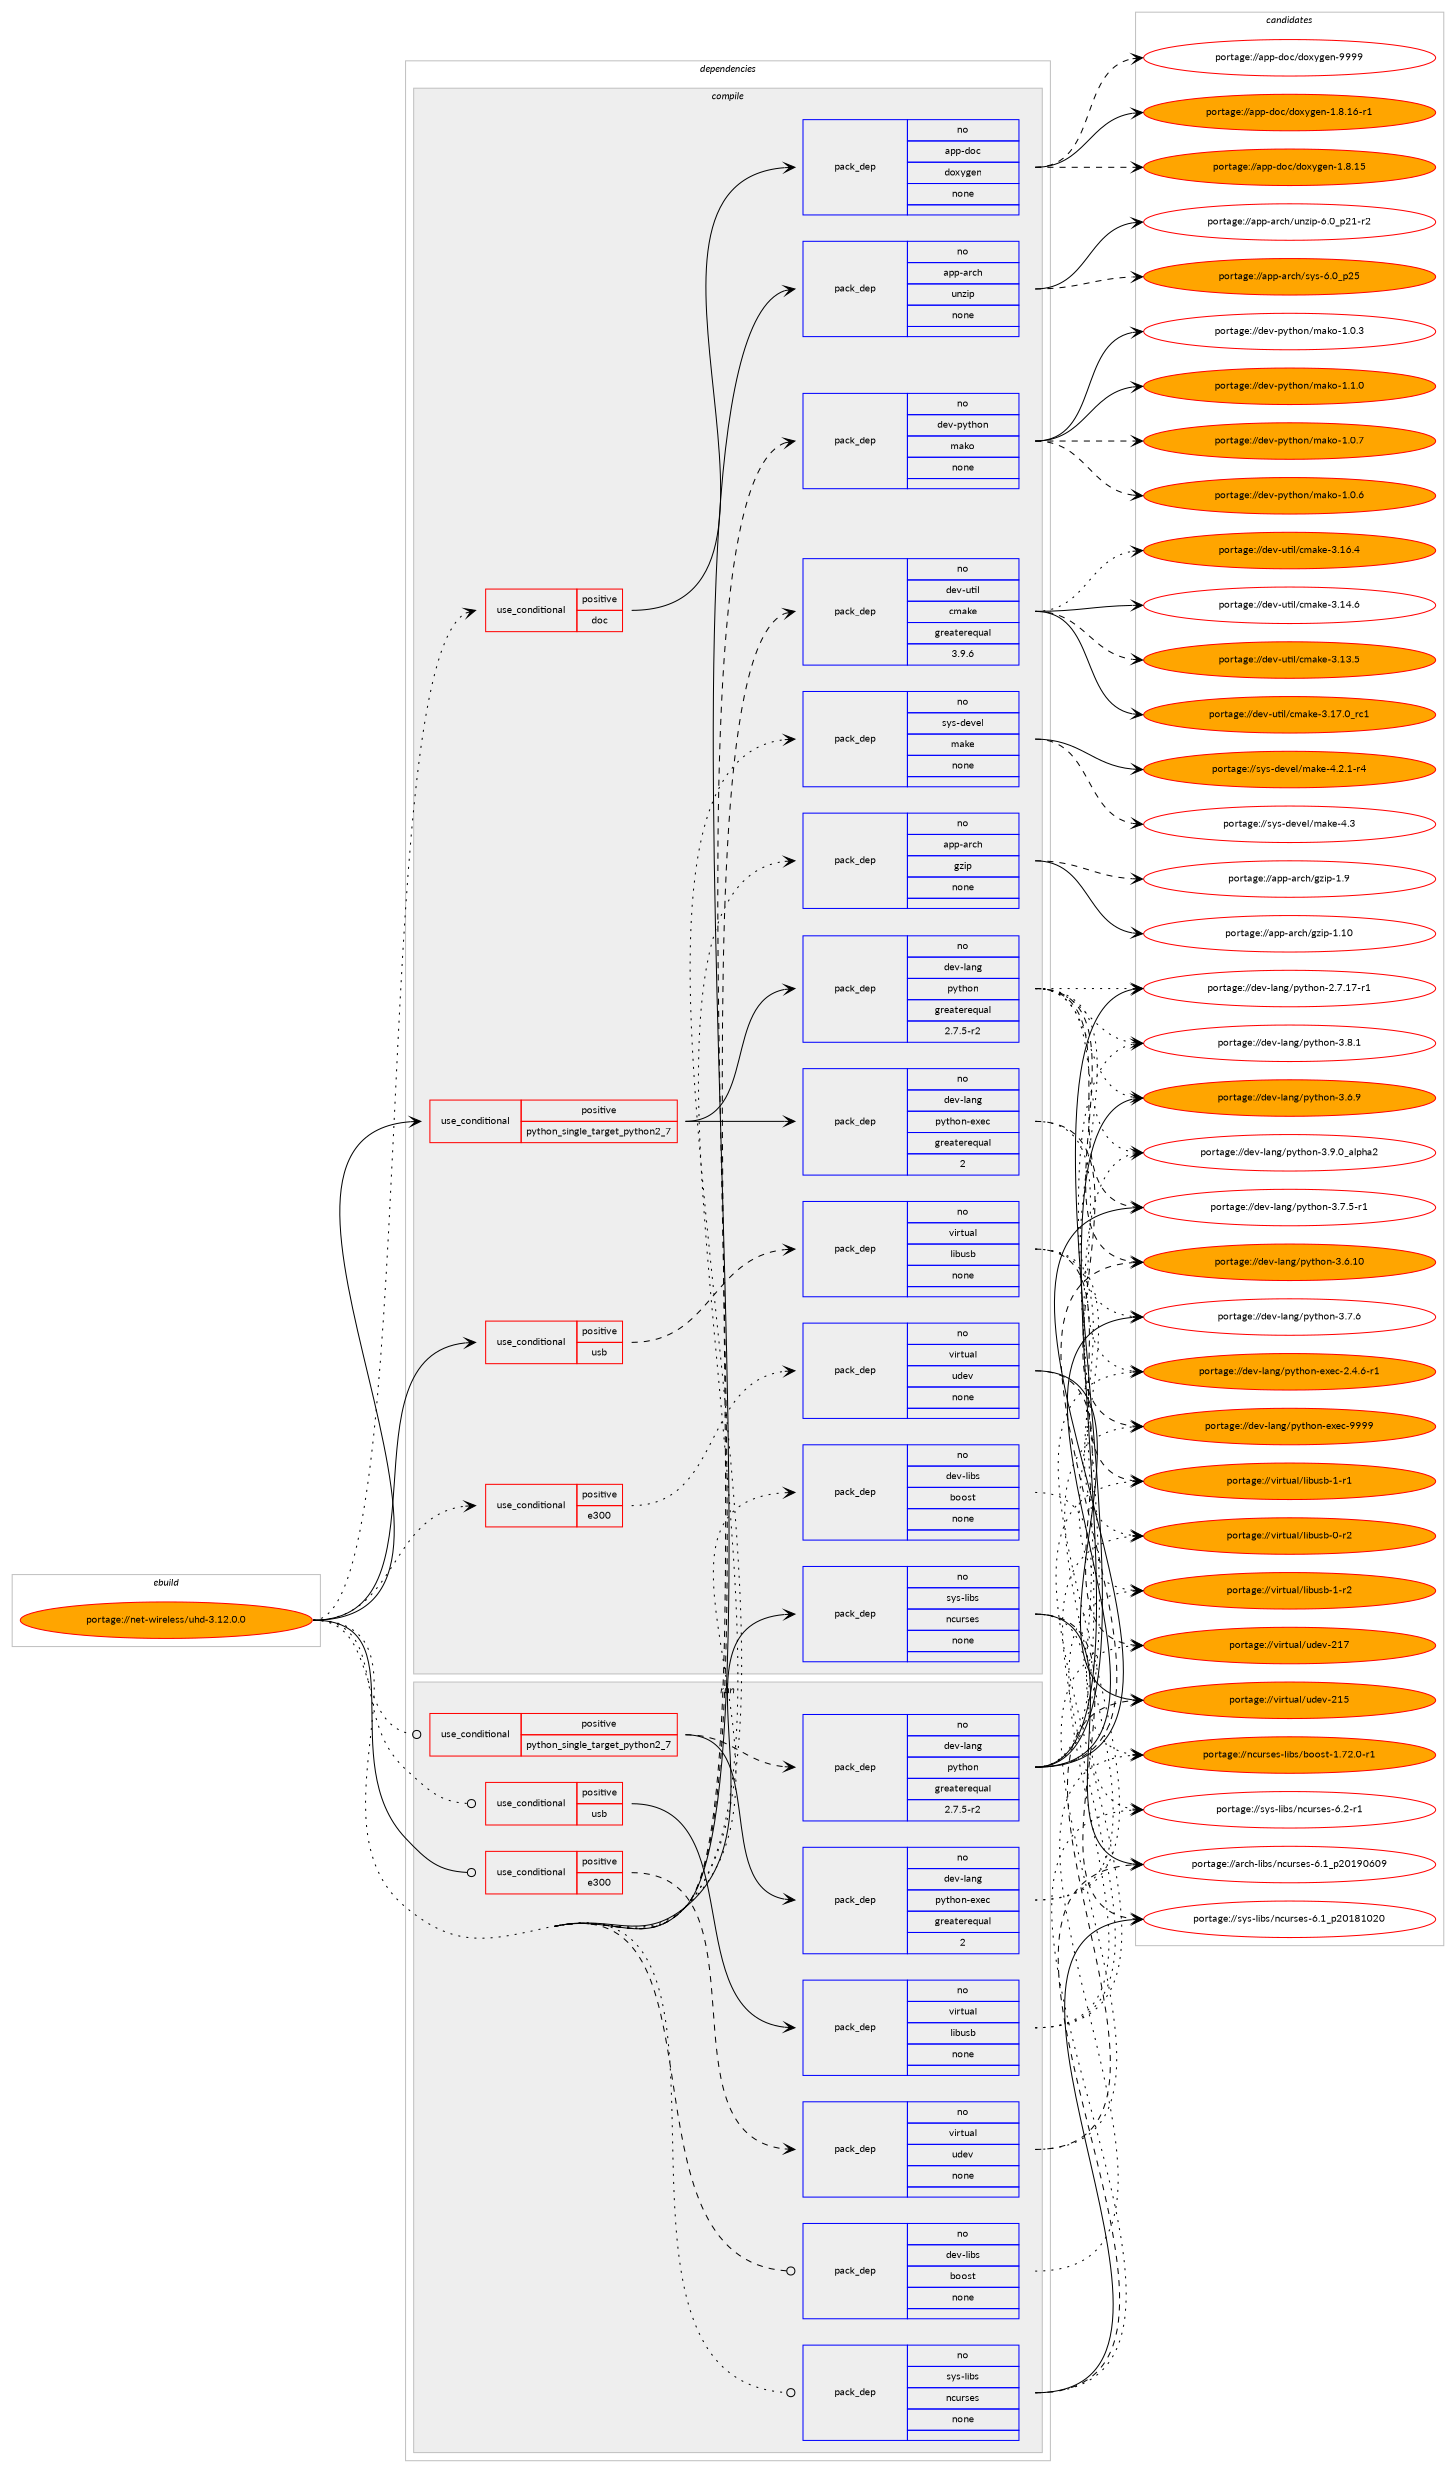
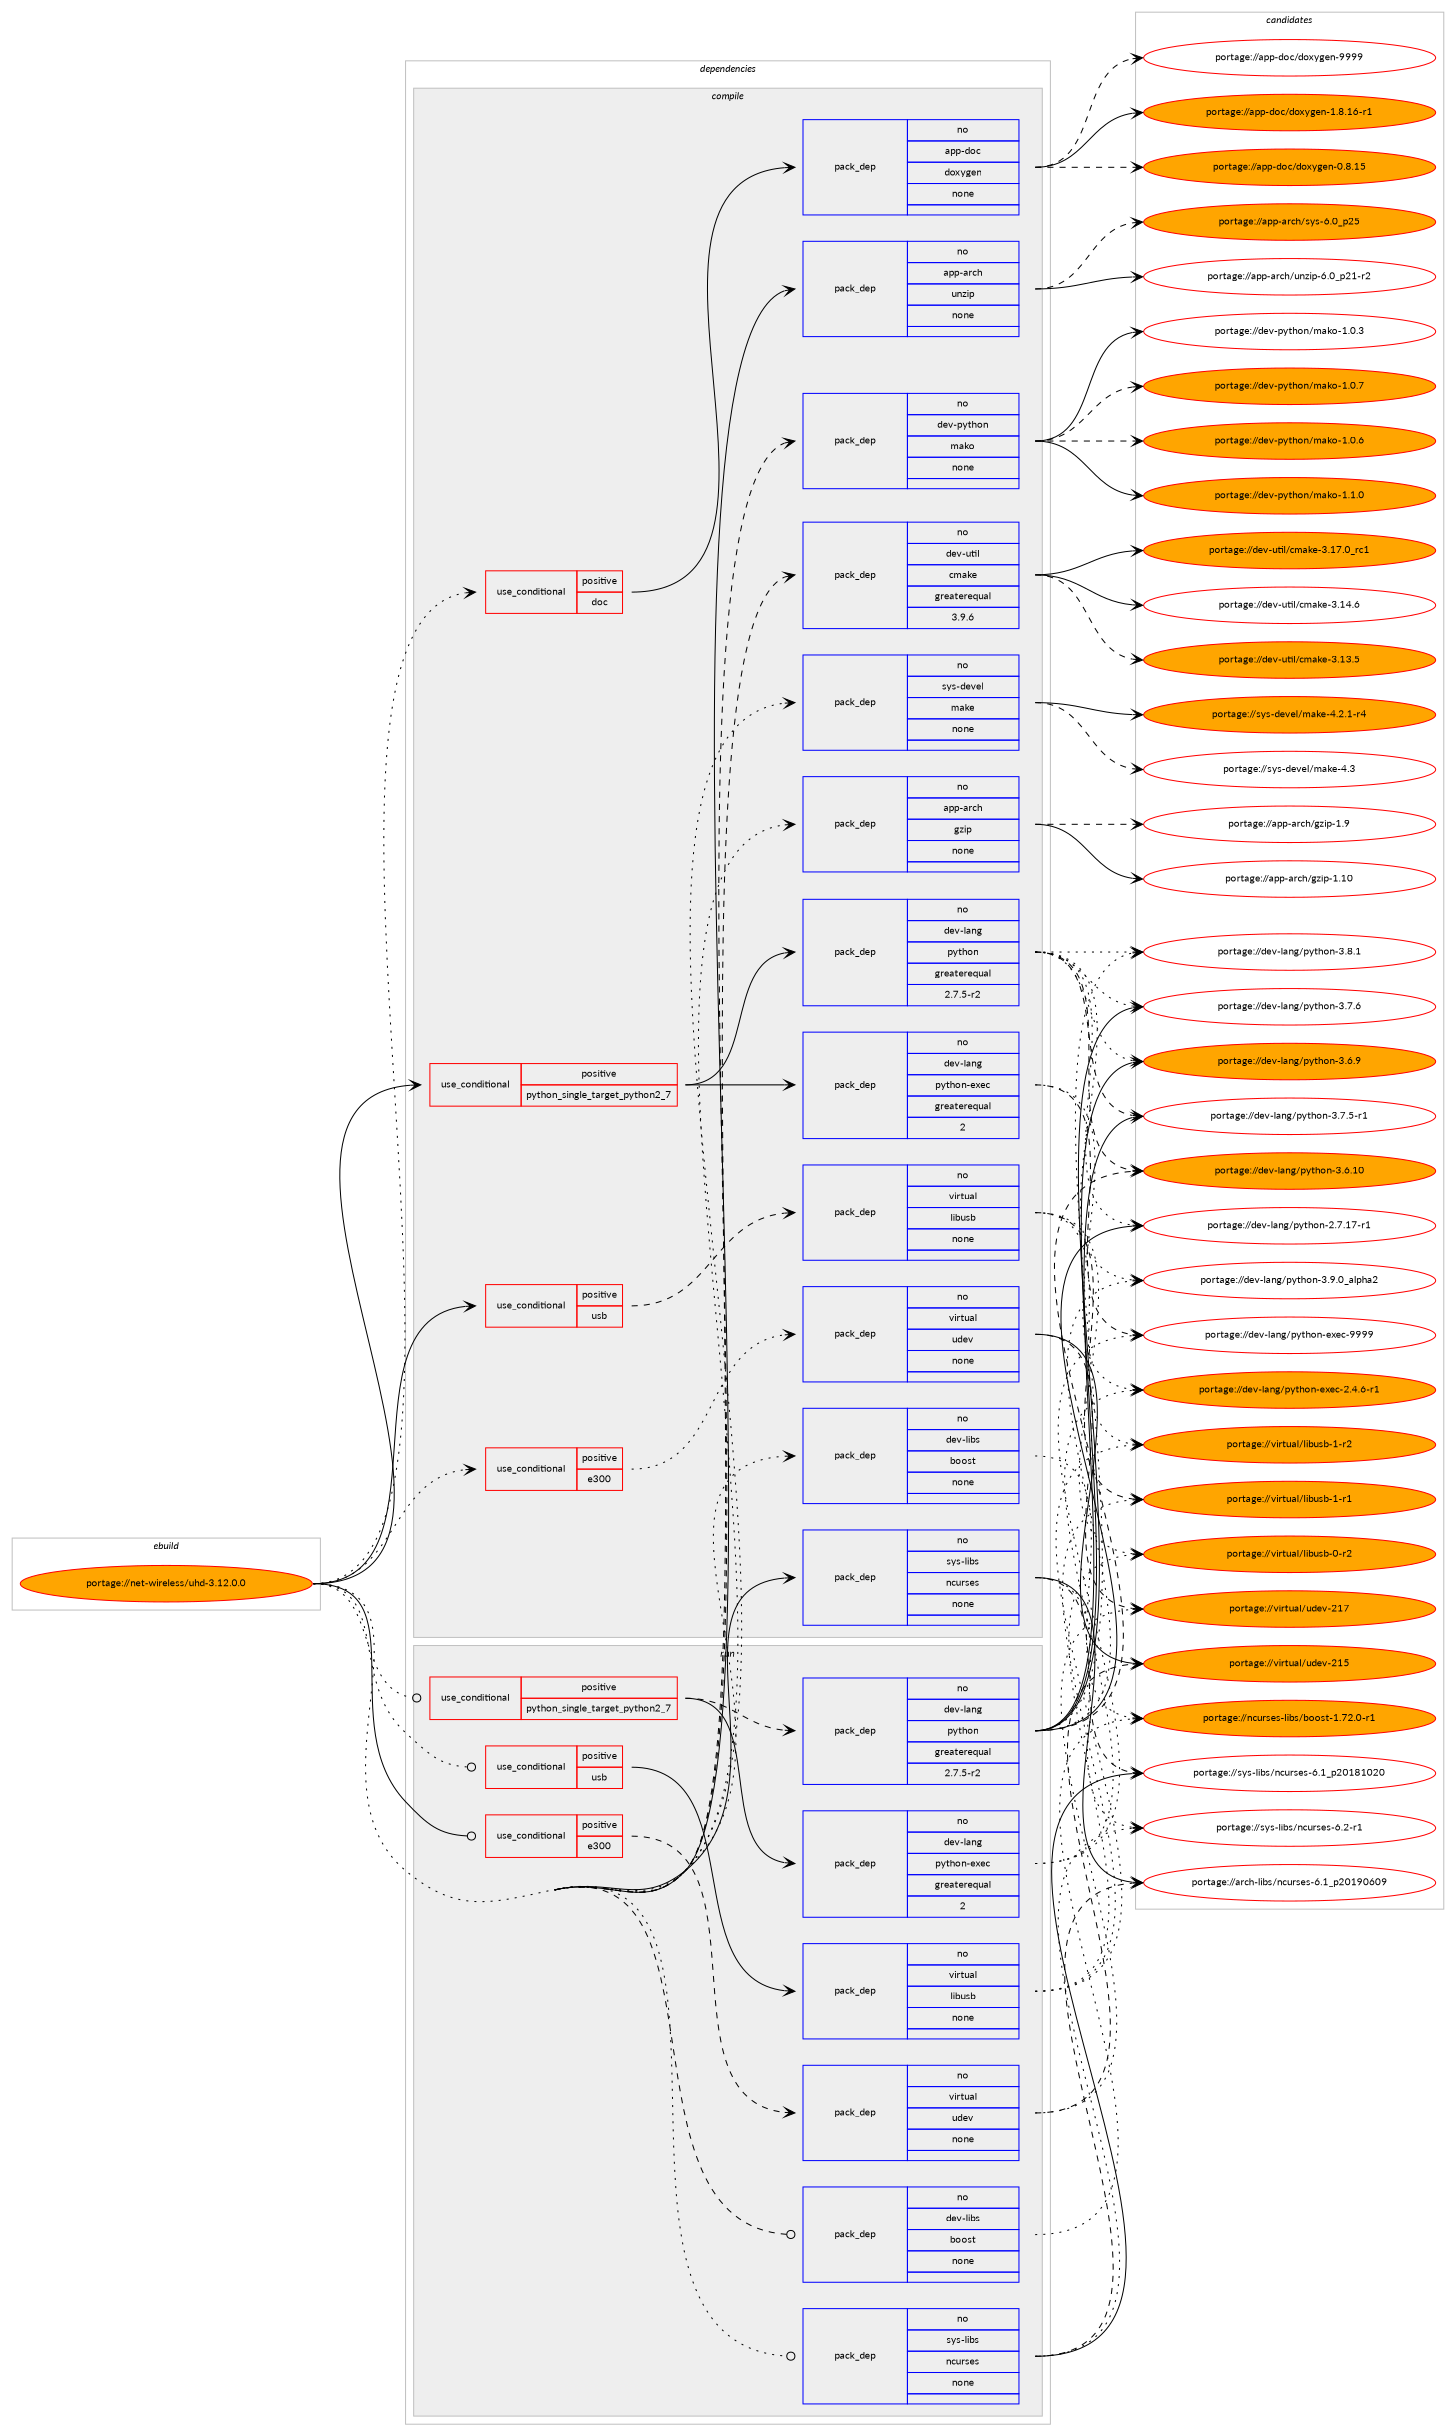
(1290, 167) -> (1290, 167)
(1290, 551) -> none
(1290, 1427) -> (1290, 1335)
